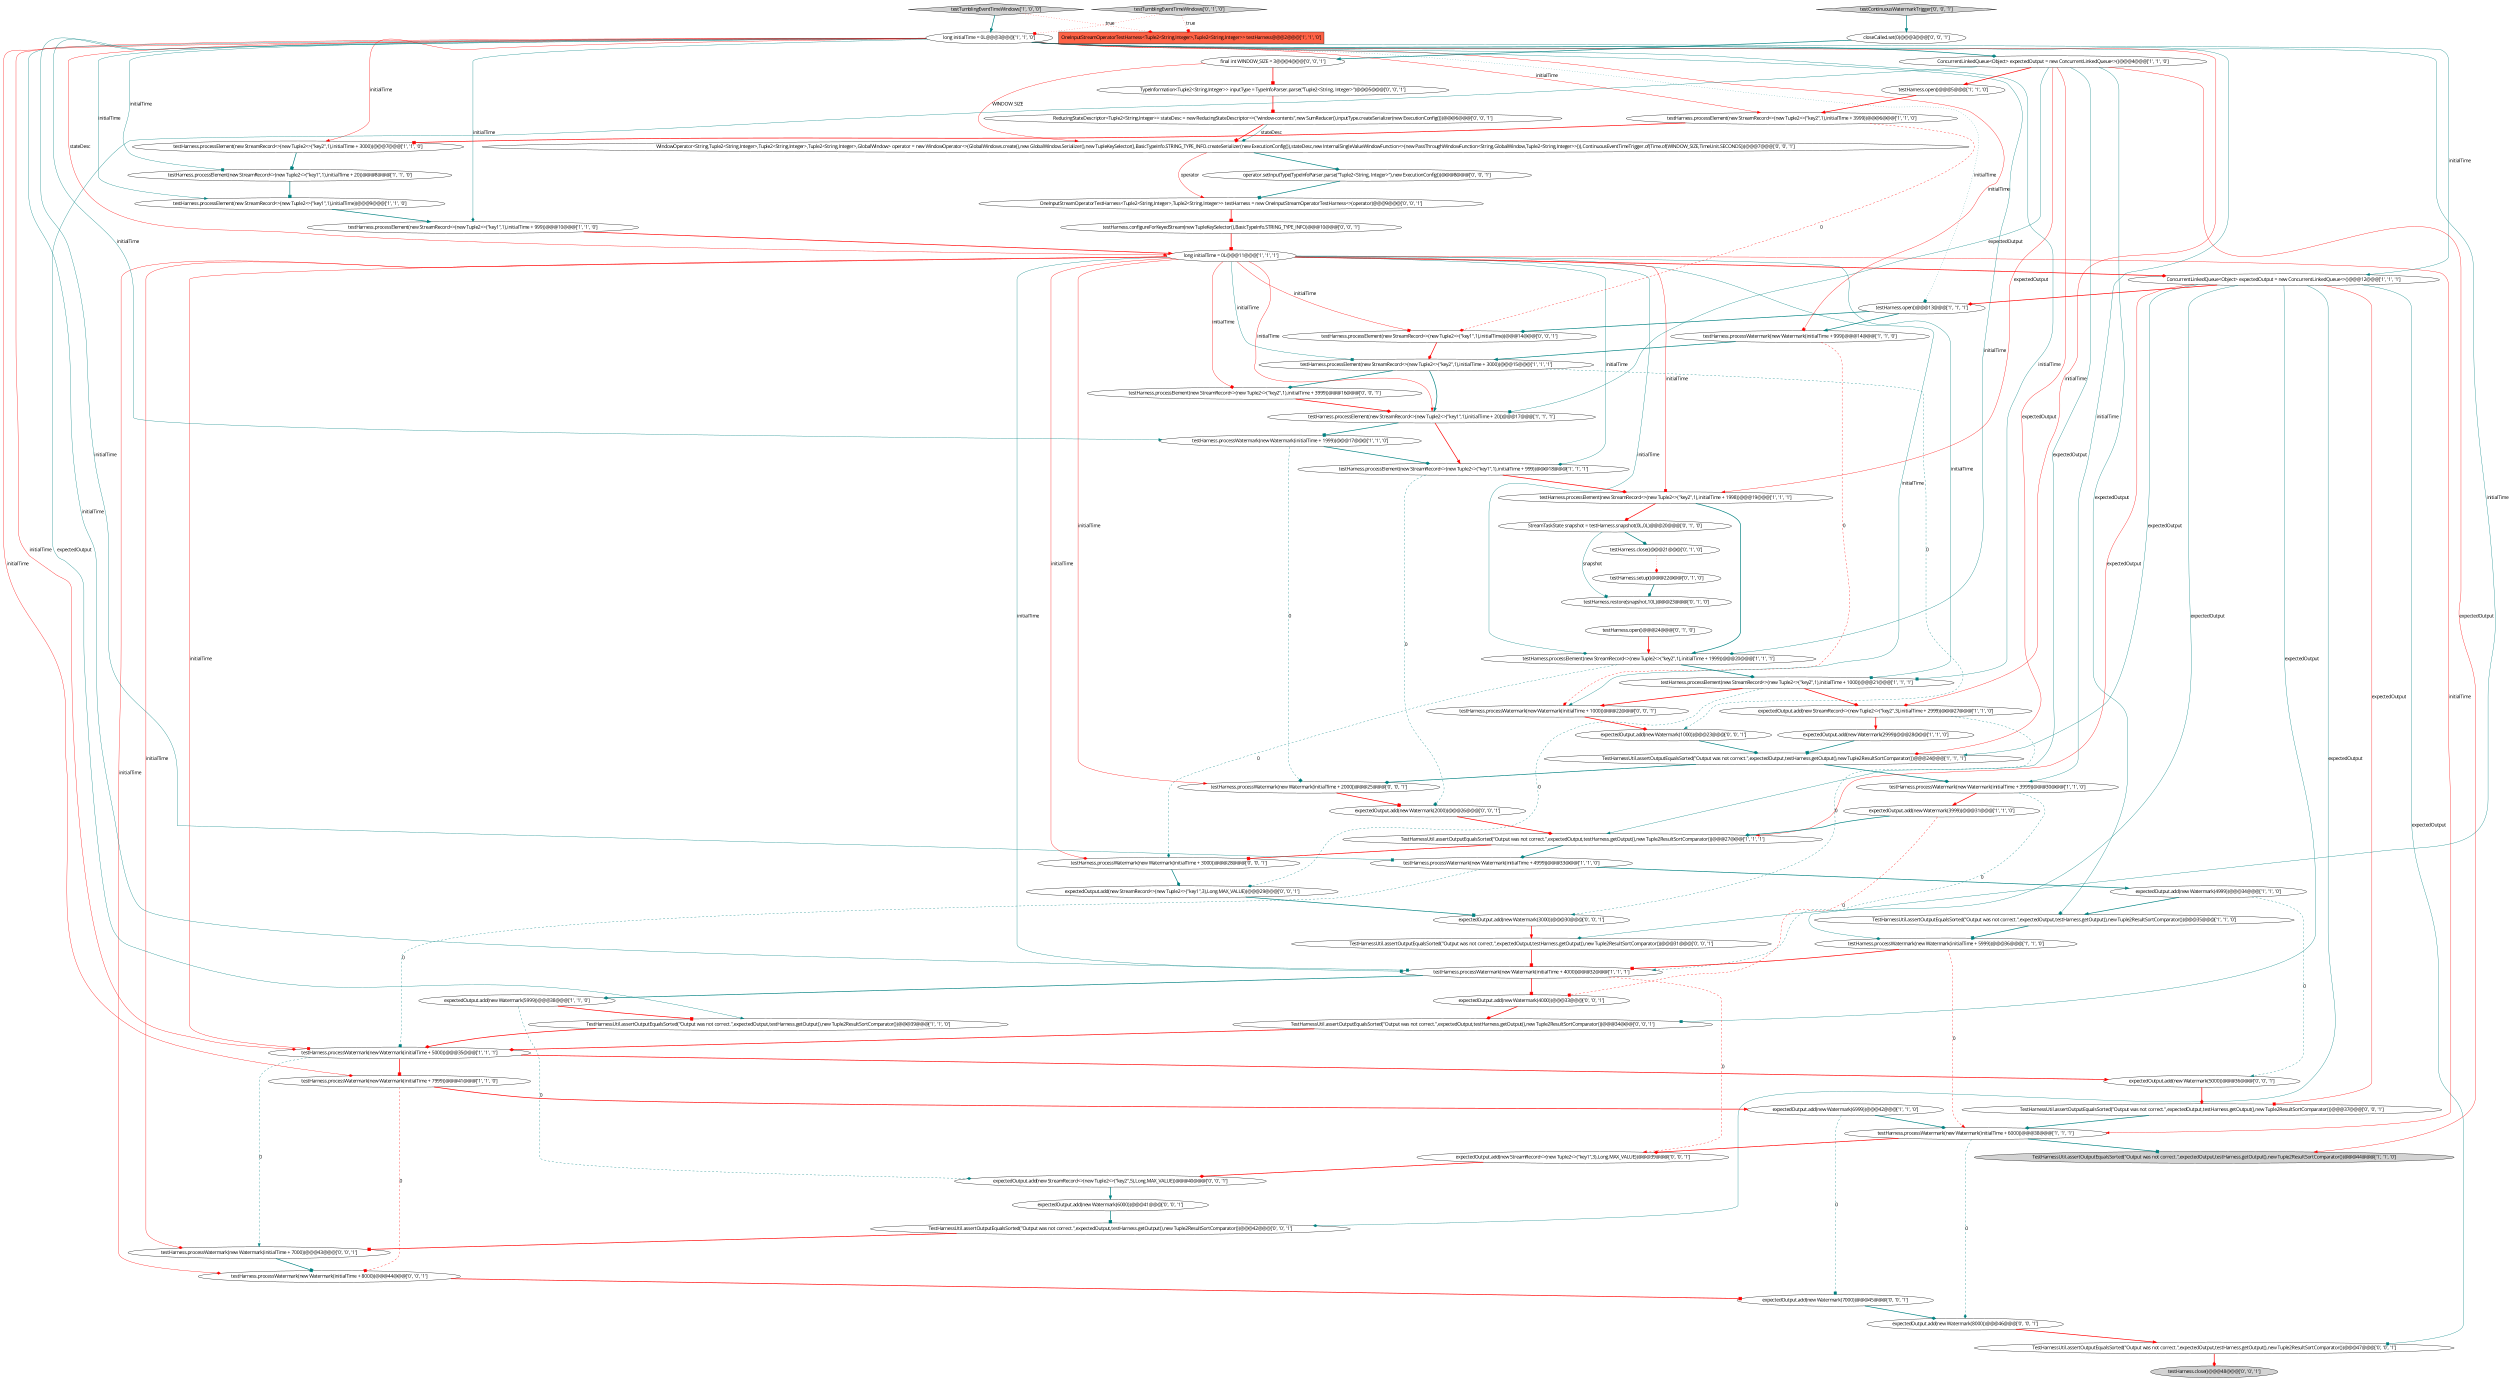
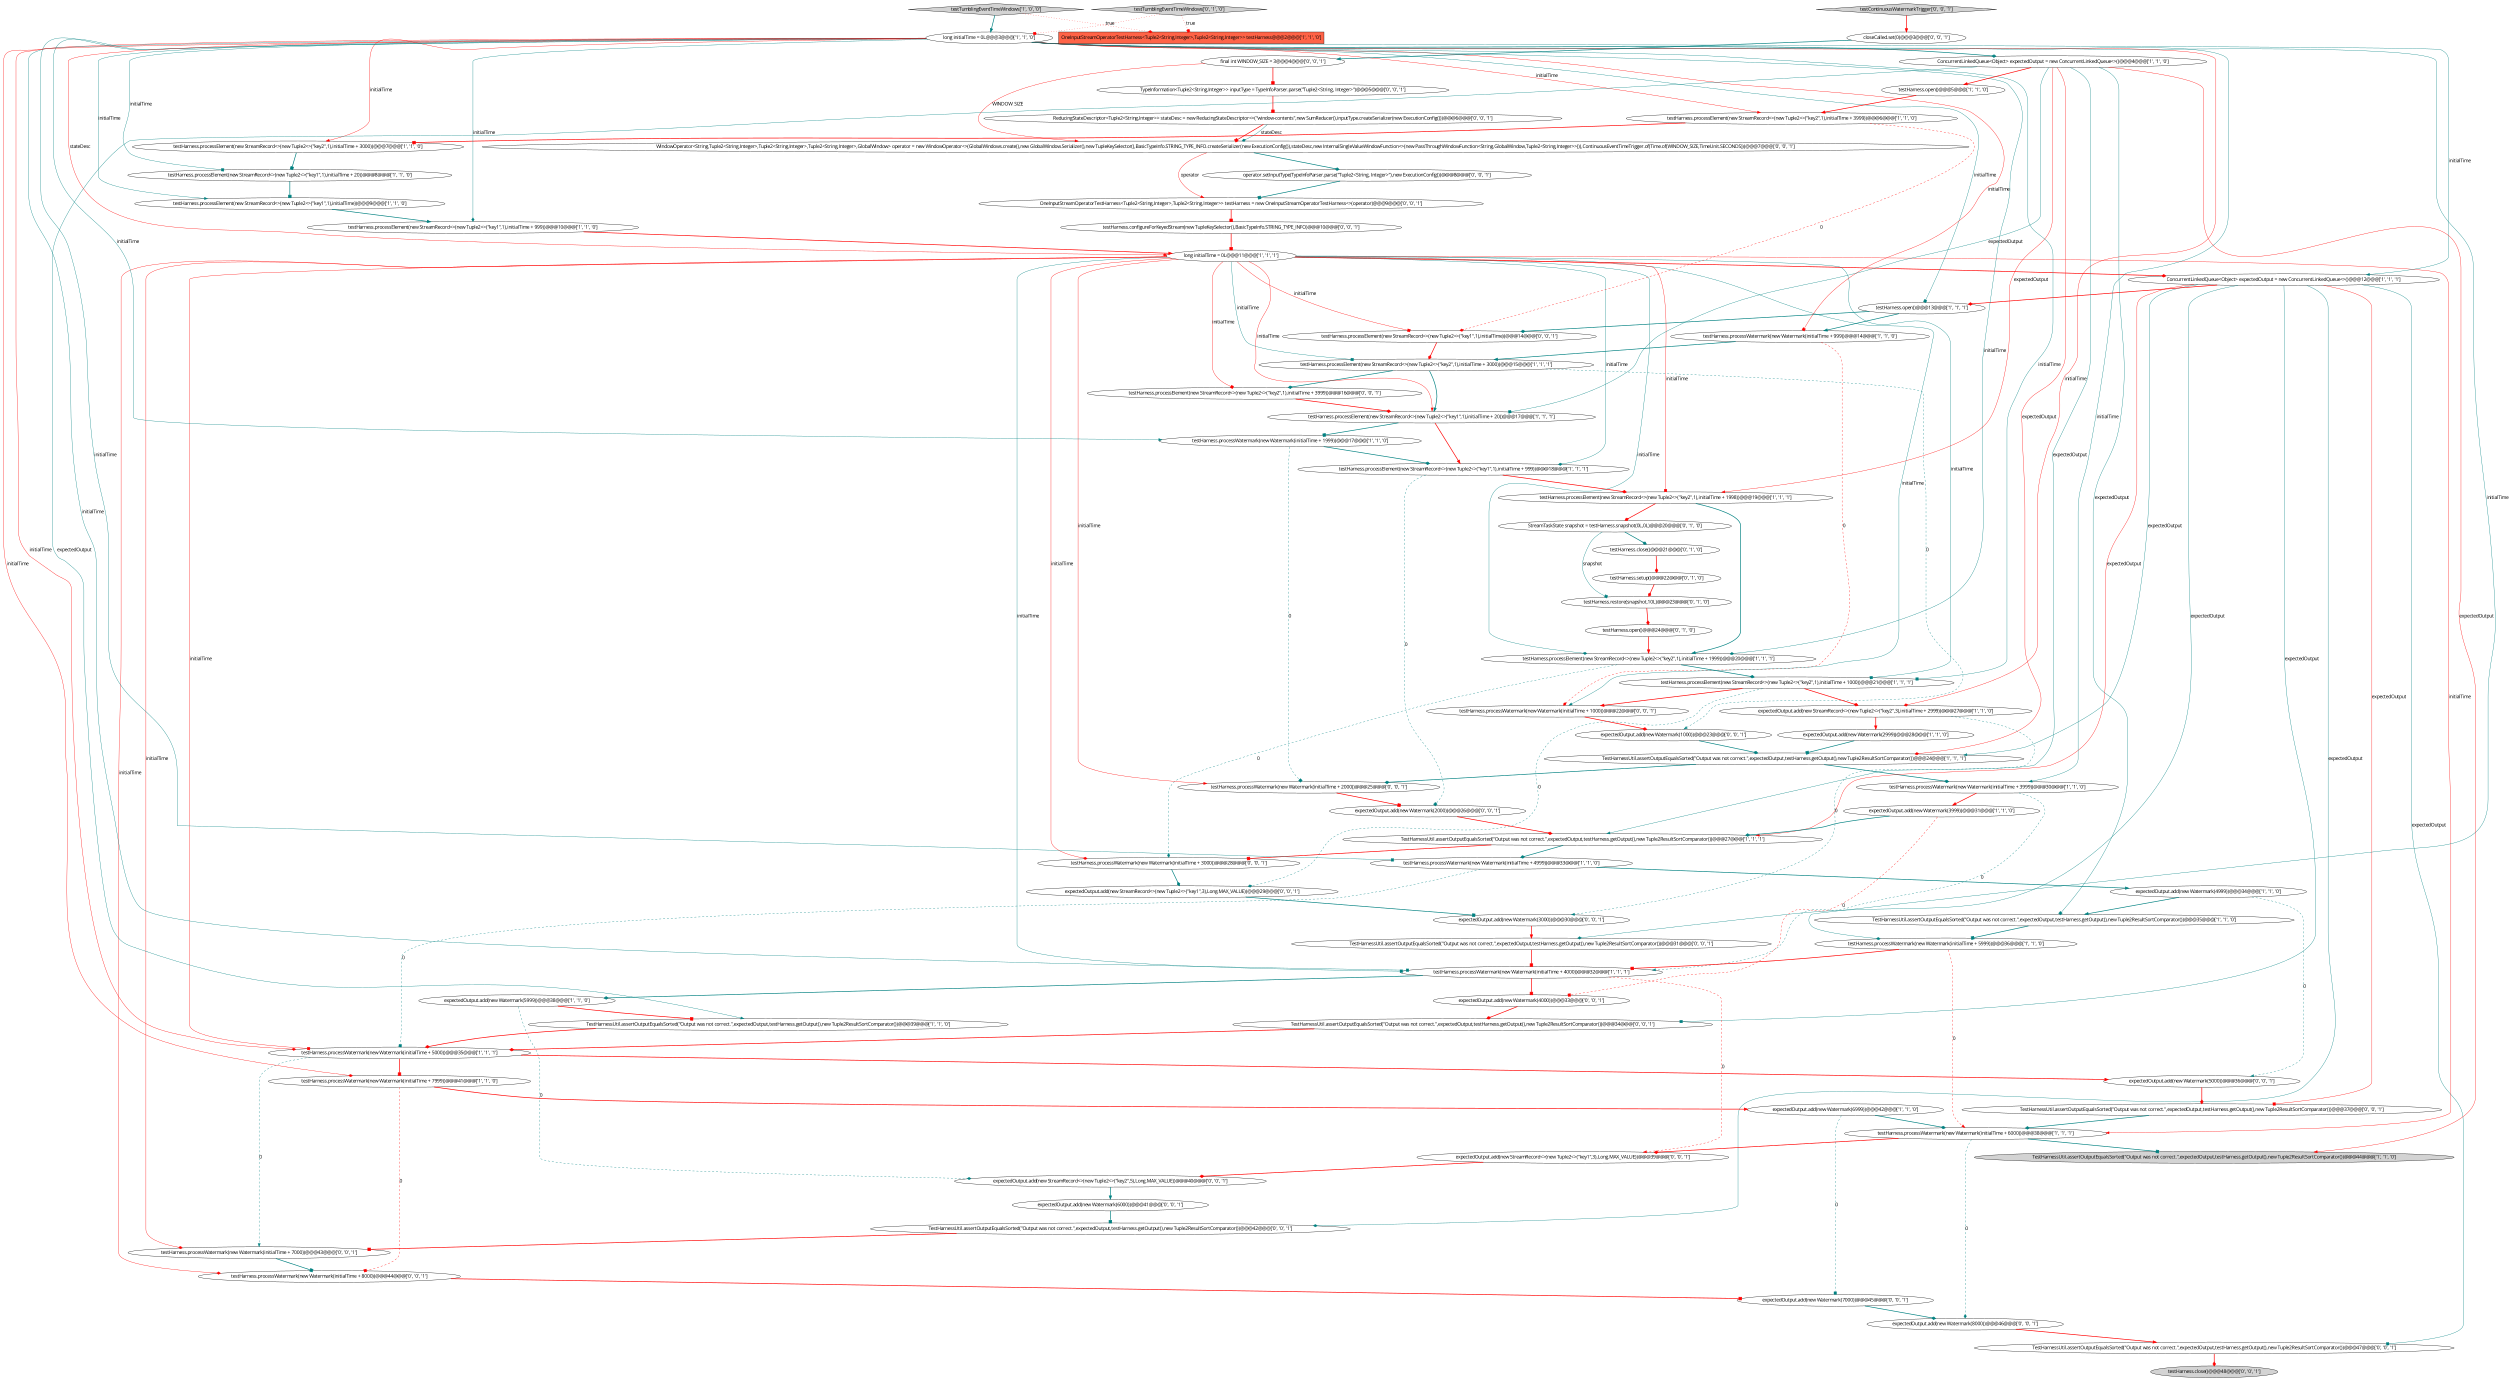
(1906, 22) -> (1906, 22)
(1599, 74) -> (1599, 74)
(1656, 562) -> (1656, 562)
(1652, 588) -> (1652, 588)
none -> (1647, 614)
